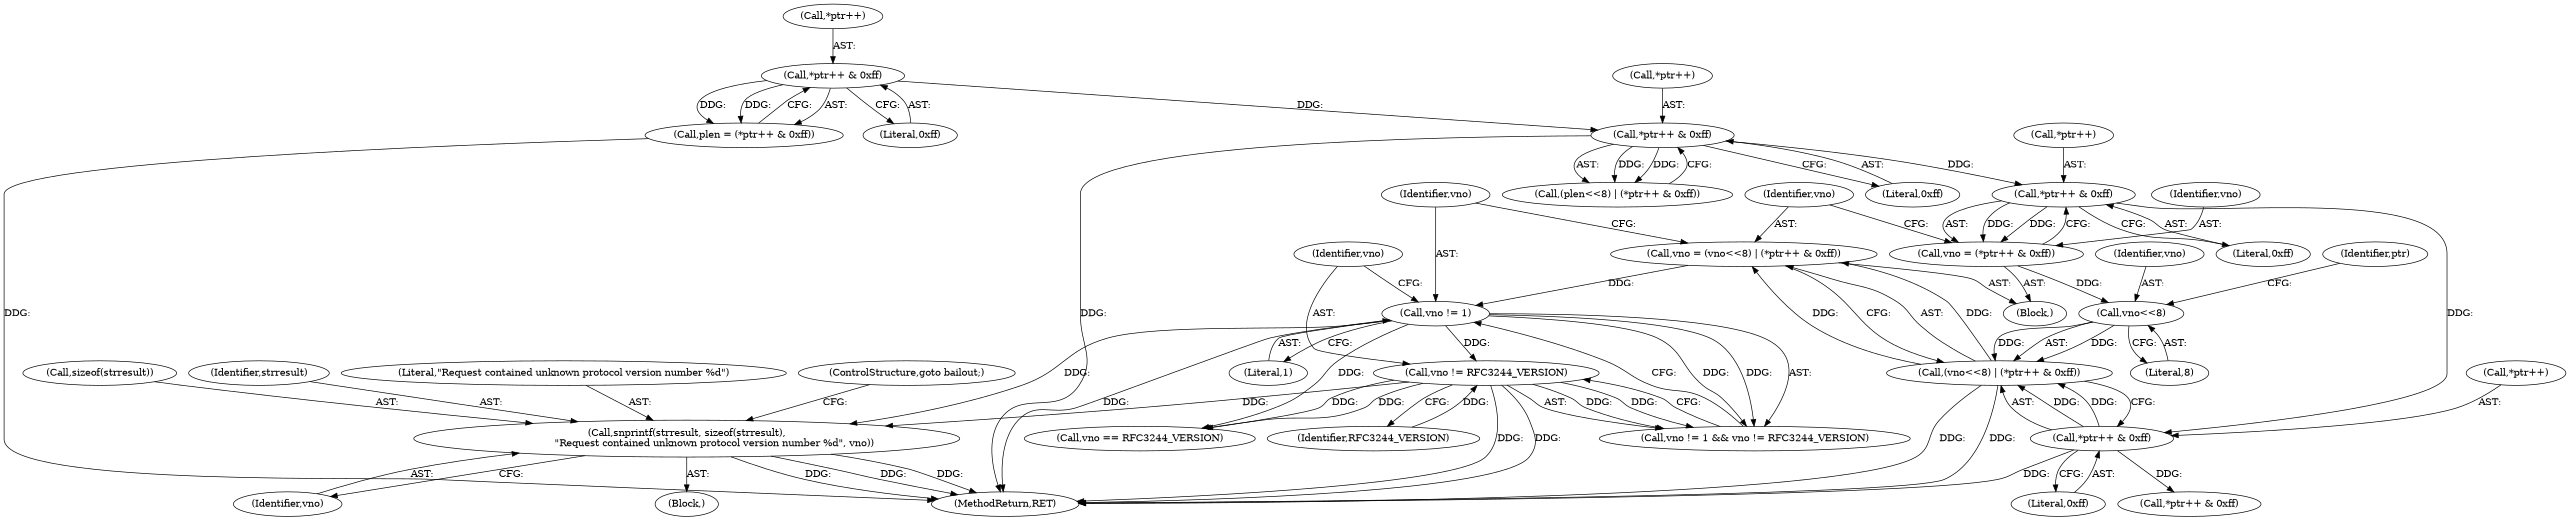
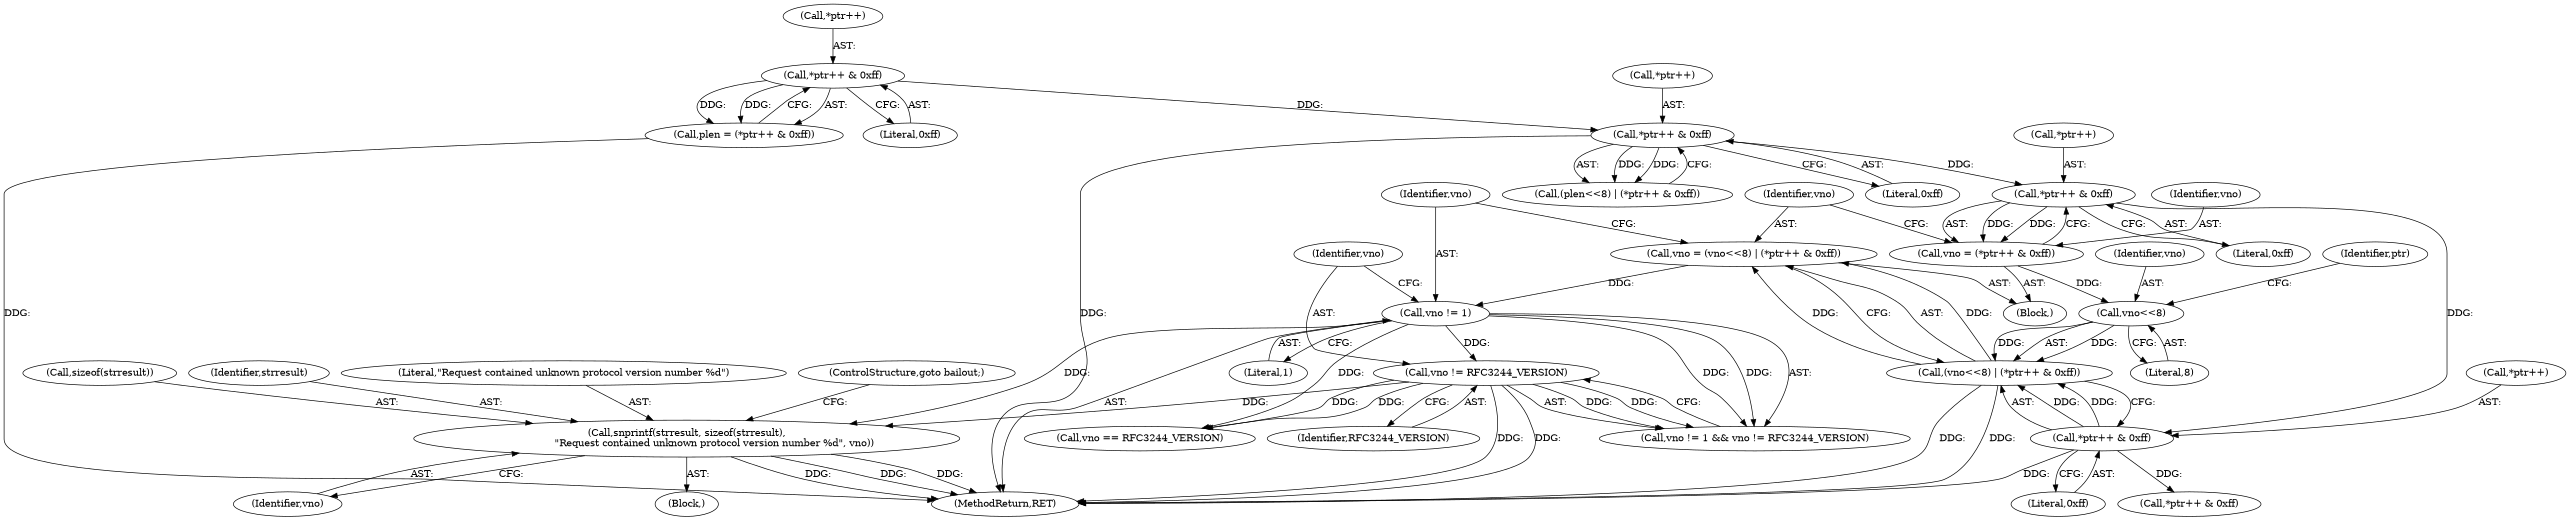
(1617, 366) -> none
(1118, 403) -> (1118, 403)
(1477, 403) -> (1477, 403)
